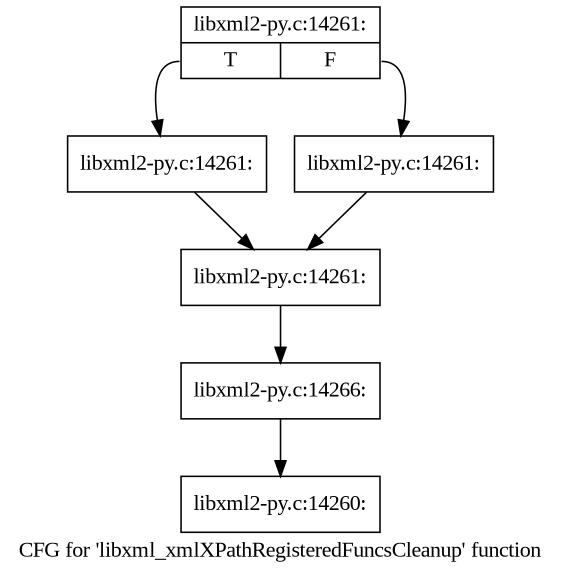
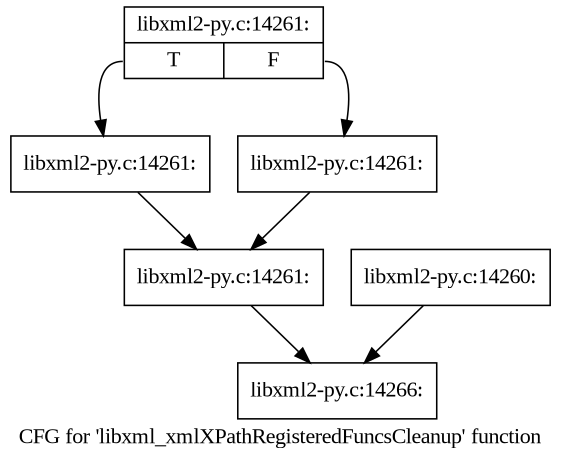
(281, 440) -> (400, 329)
